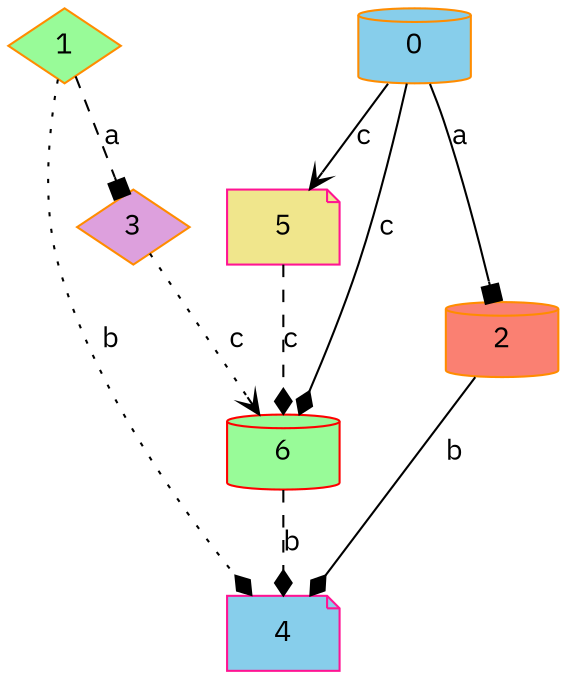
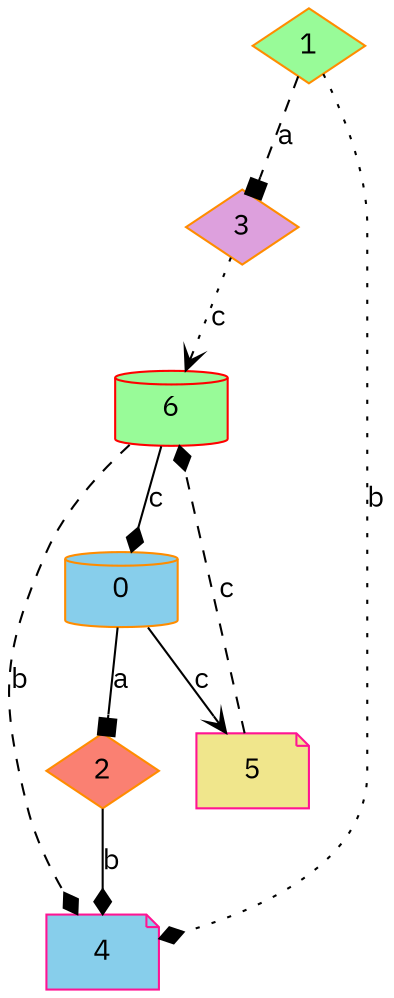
(366, 240) -> (150, 487)
(502, 340) -> (103, 771)
